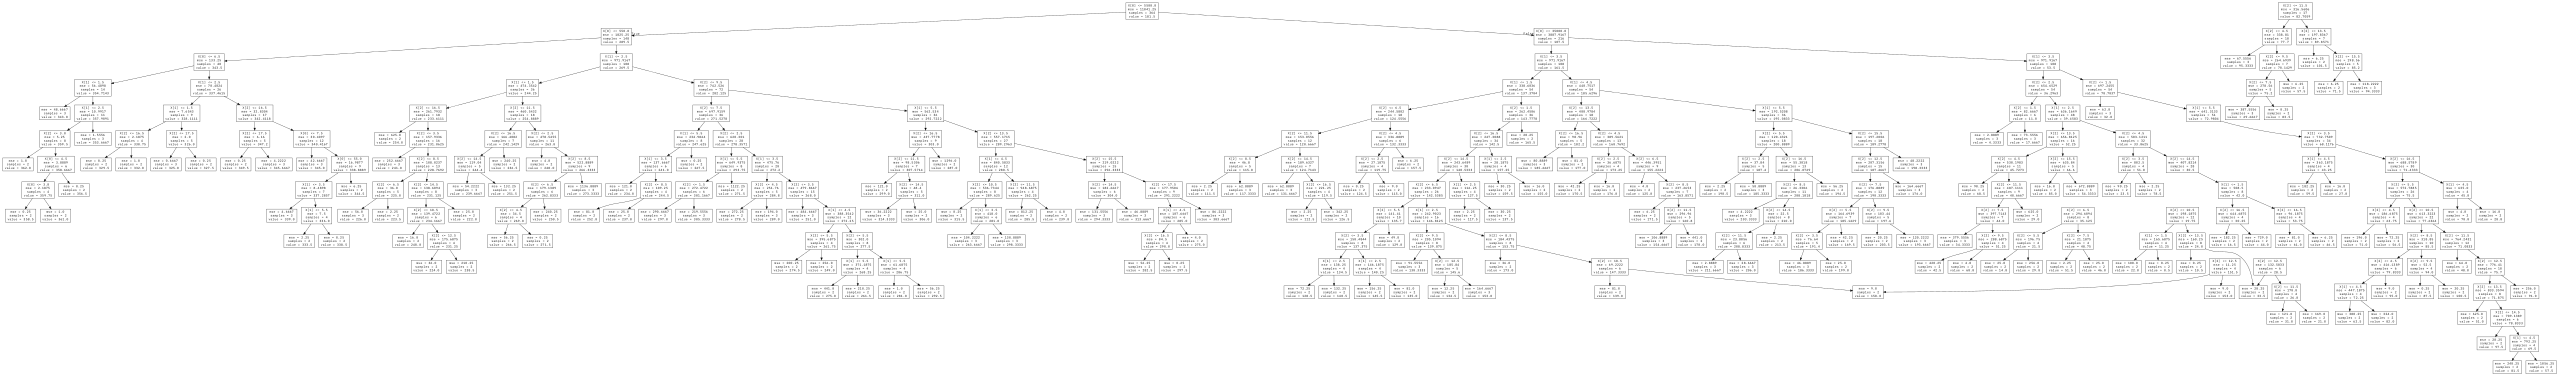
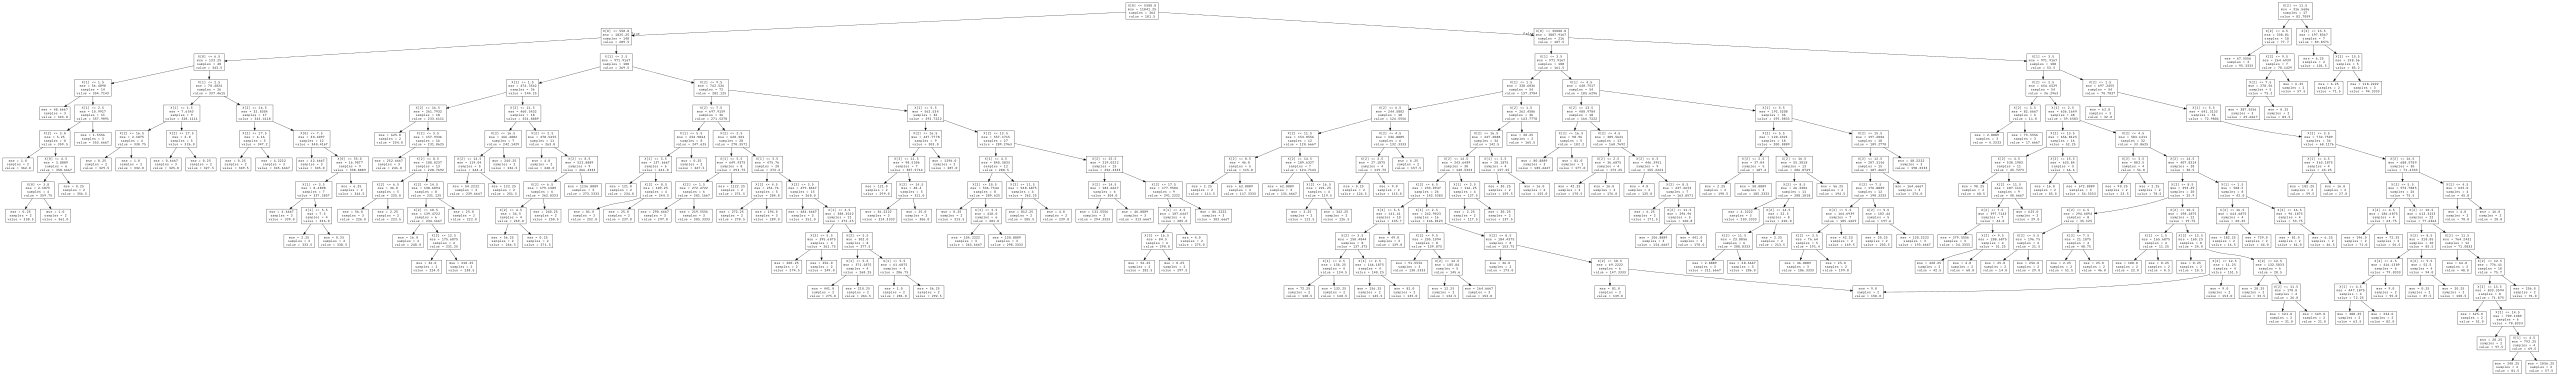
none -> (2183, 190)
(2238, 255) -> (2228, 254)
